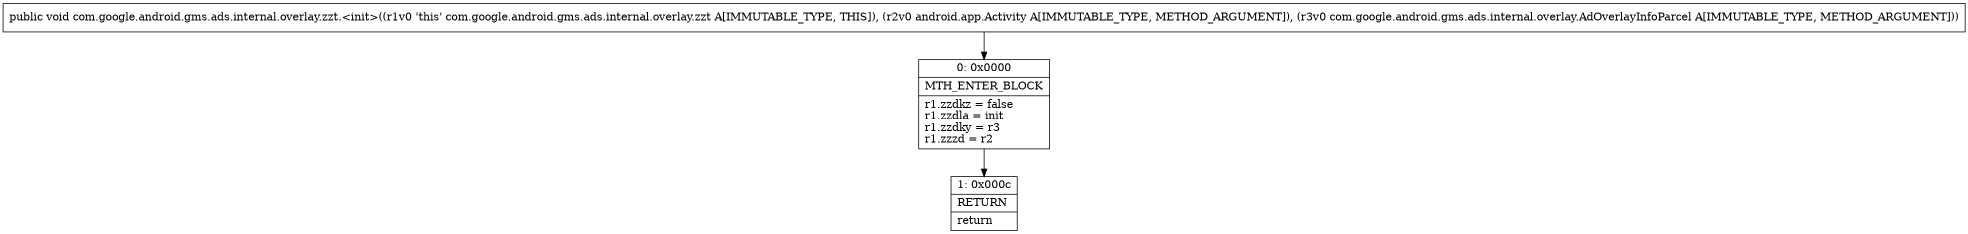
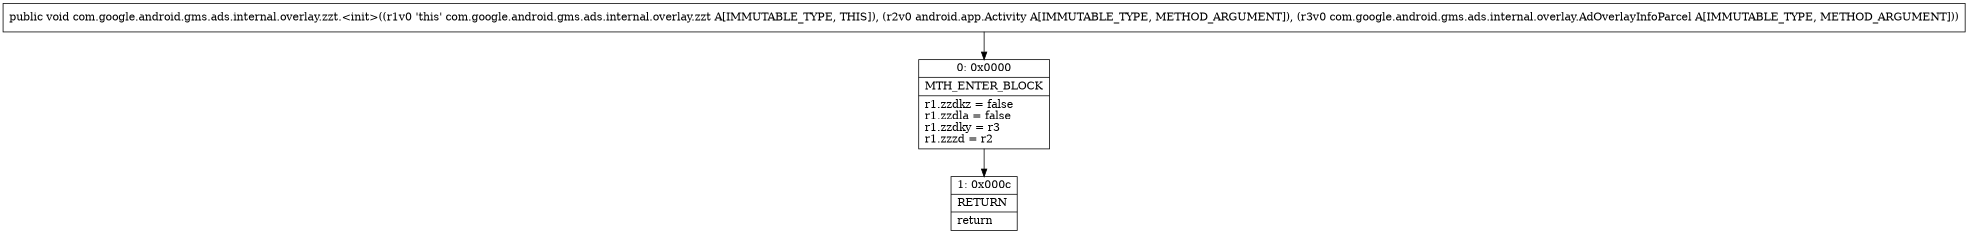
(964, 116) -> (968, 116)
